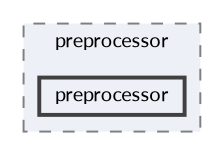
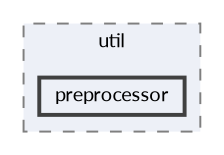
(112, 42) -> (112, 42)
